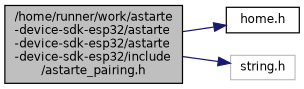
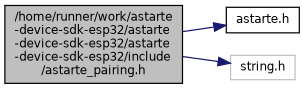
(263, 20) -> (263, 20)
